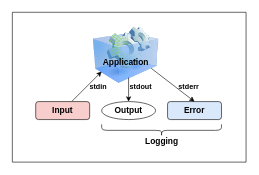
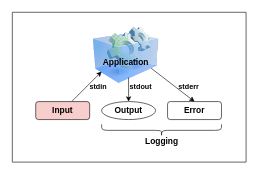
(195, 111) -> (195, 111)
